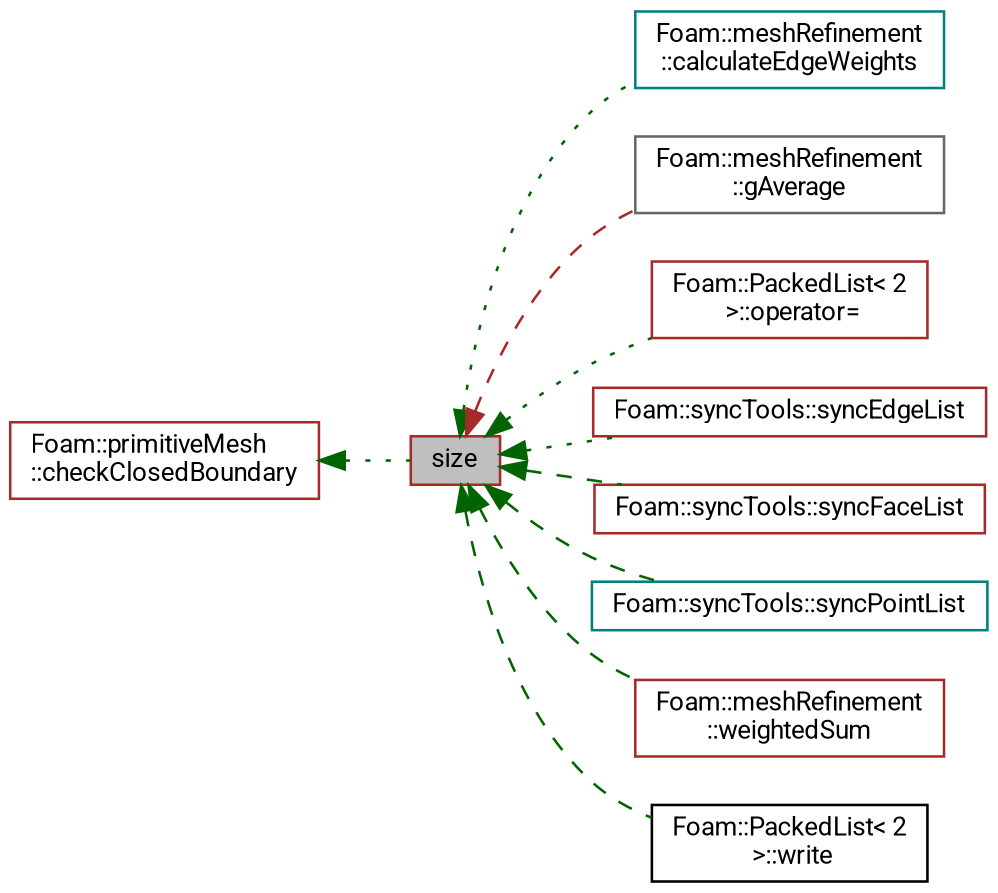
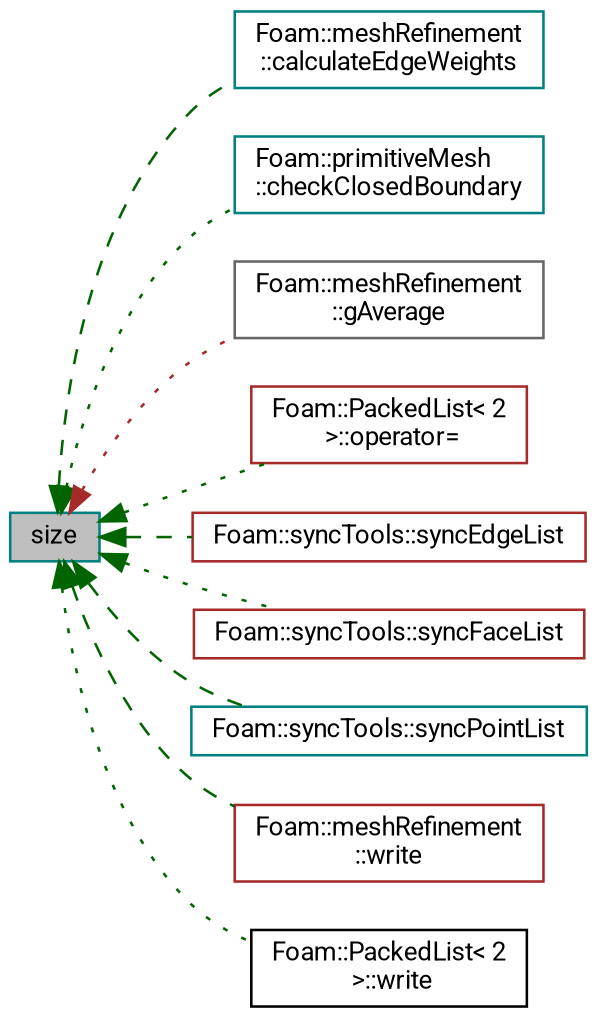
(514, 226) -> (102, 262)
(537, 296) -> (146, 402)
(574, 443) -> (159, 537)
(165, 461) -> (389, 175)
(378, 461) -> (122, 329)
(455, 461) -> (55, 537)
(574, 478) -> (202, 589)
(523, 688) -> (115, 789)
(790, 718) -> (389, 843)
